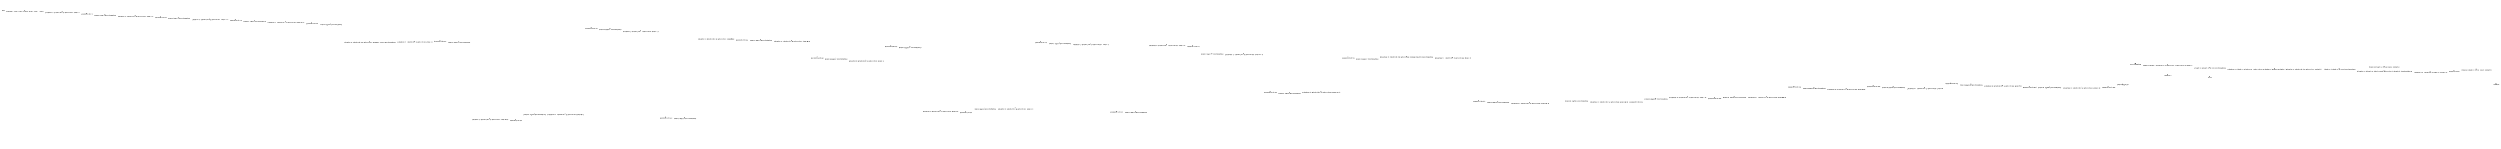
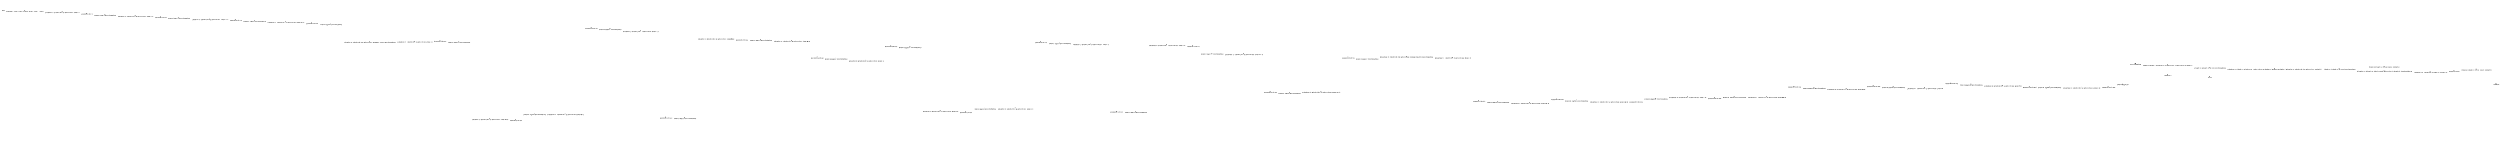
none -> (1557, 100)
